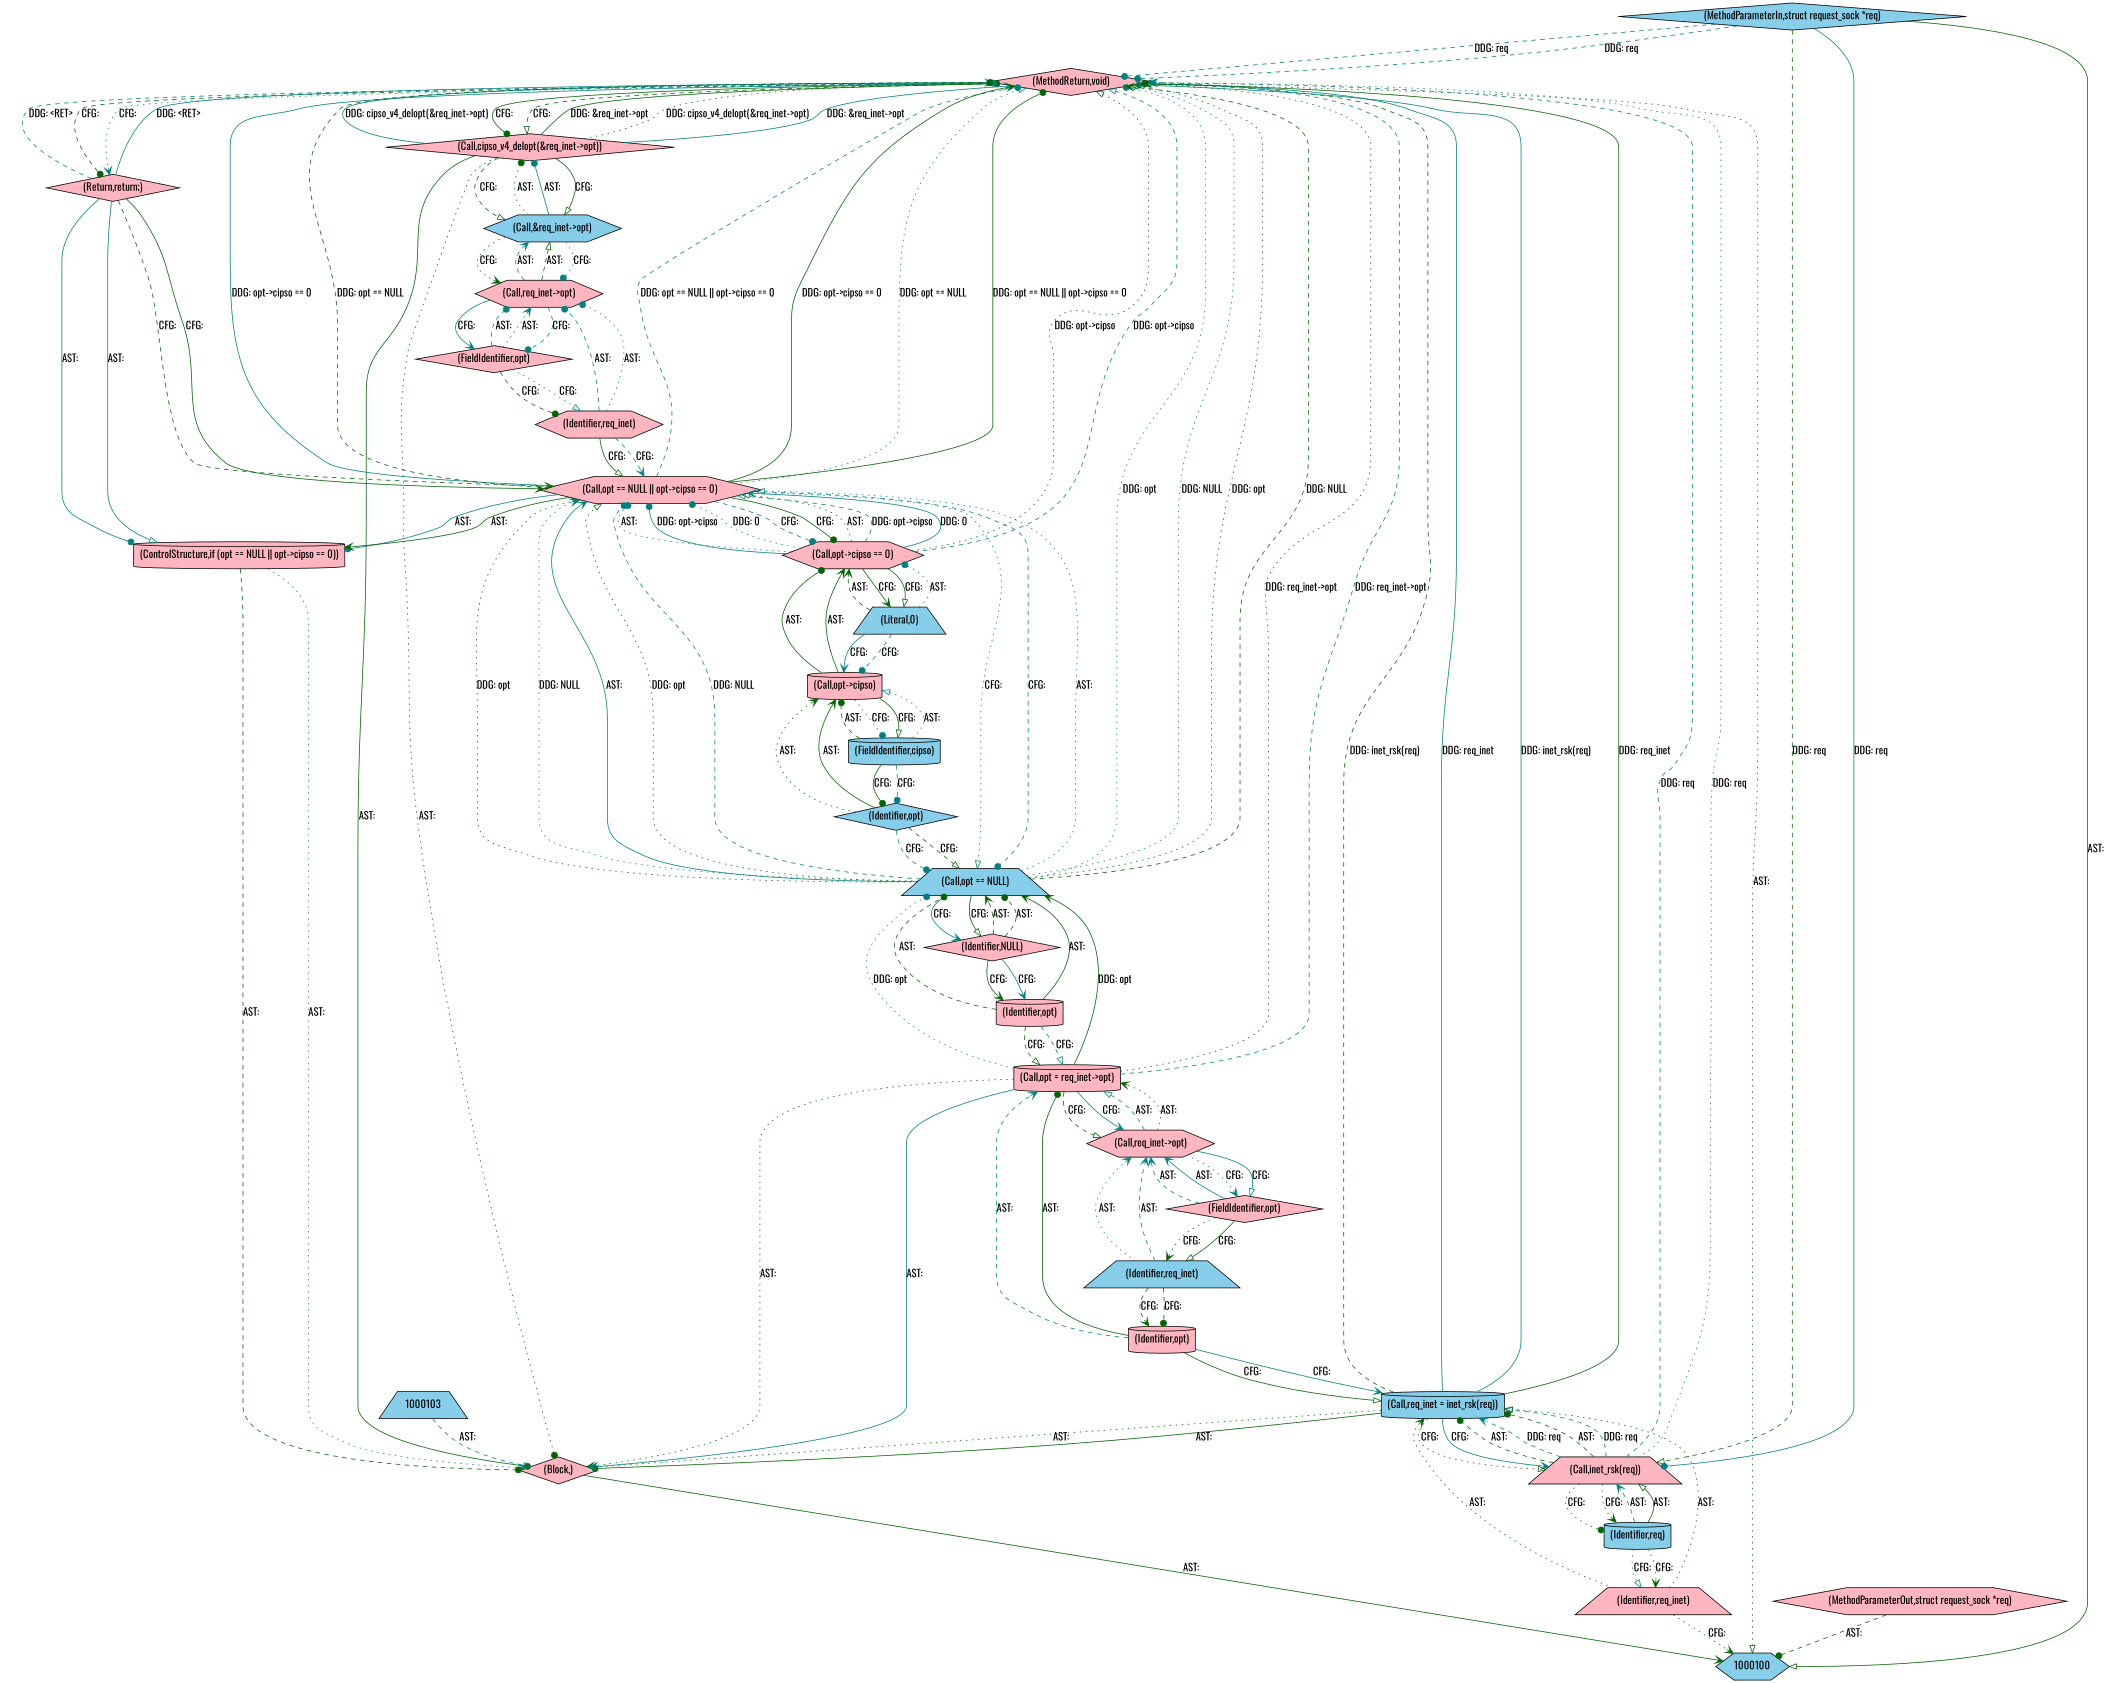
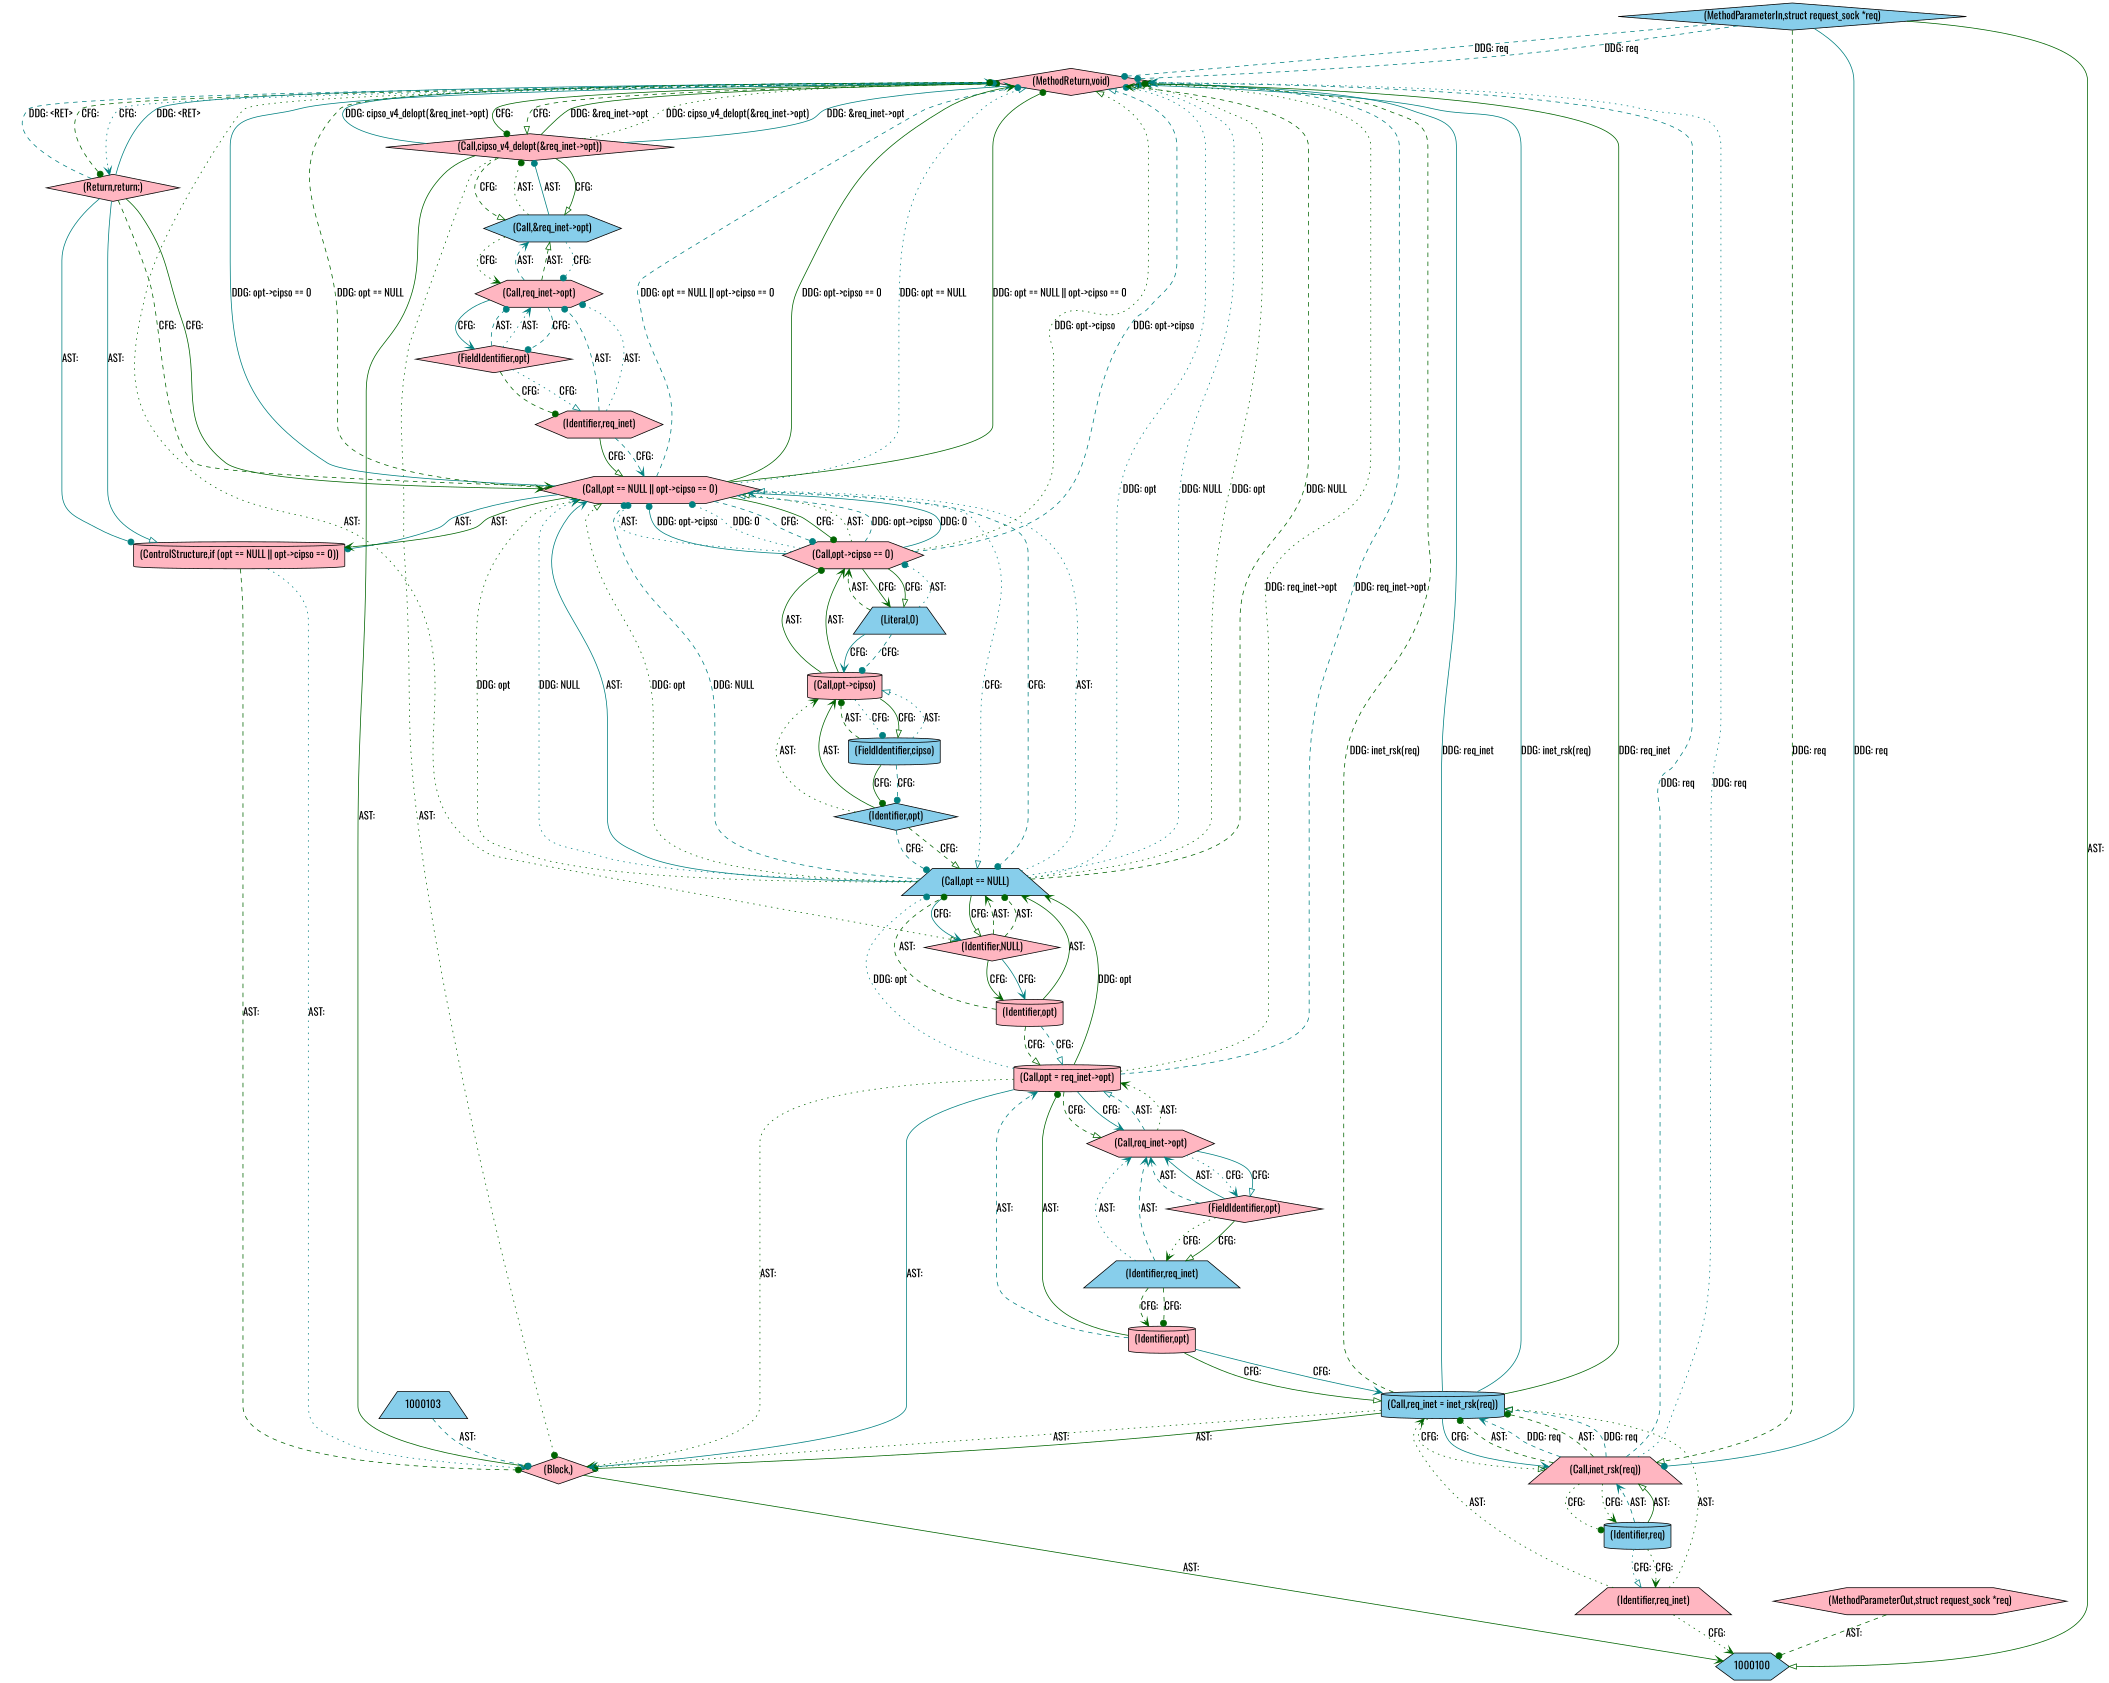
(1758, 578) -> (146, 415)
(473, 1451) -> (473, 1451)
